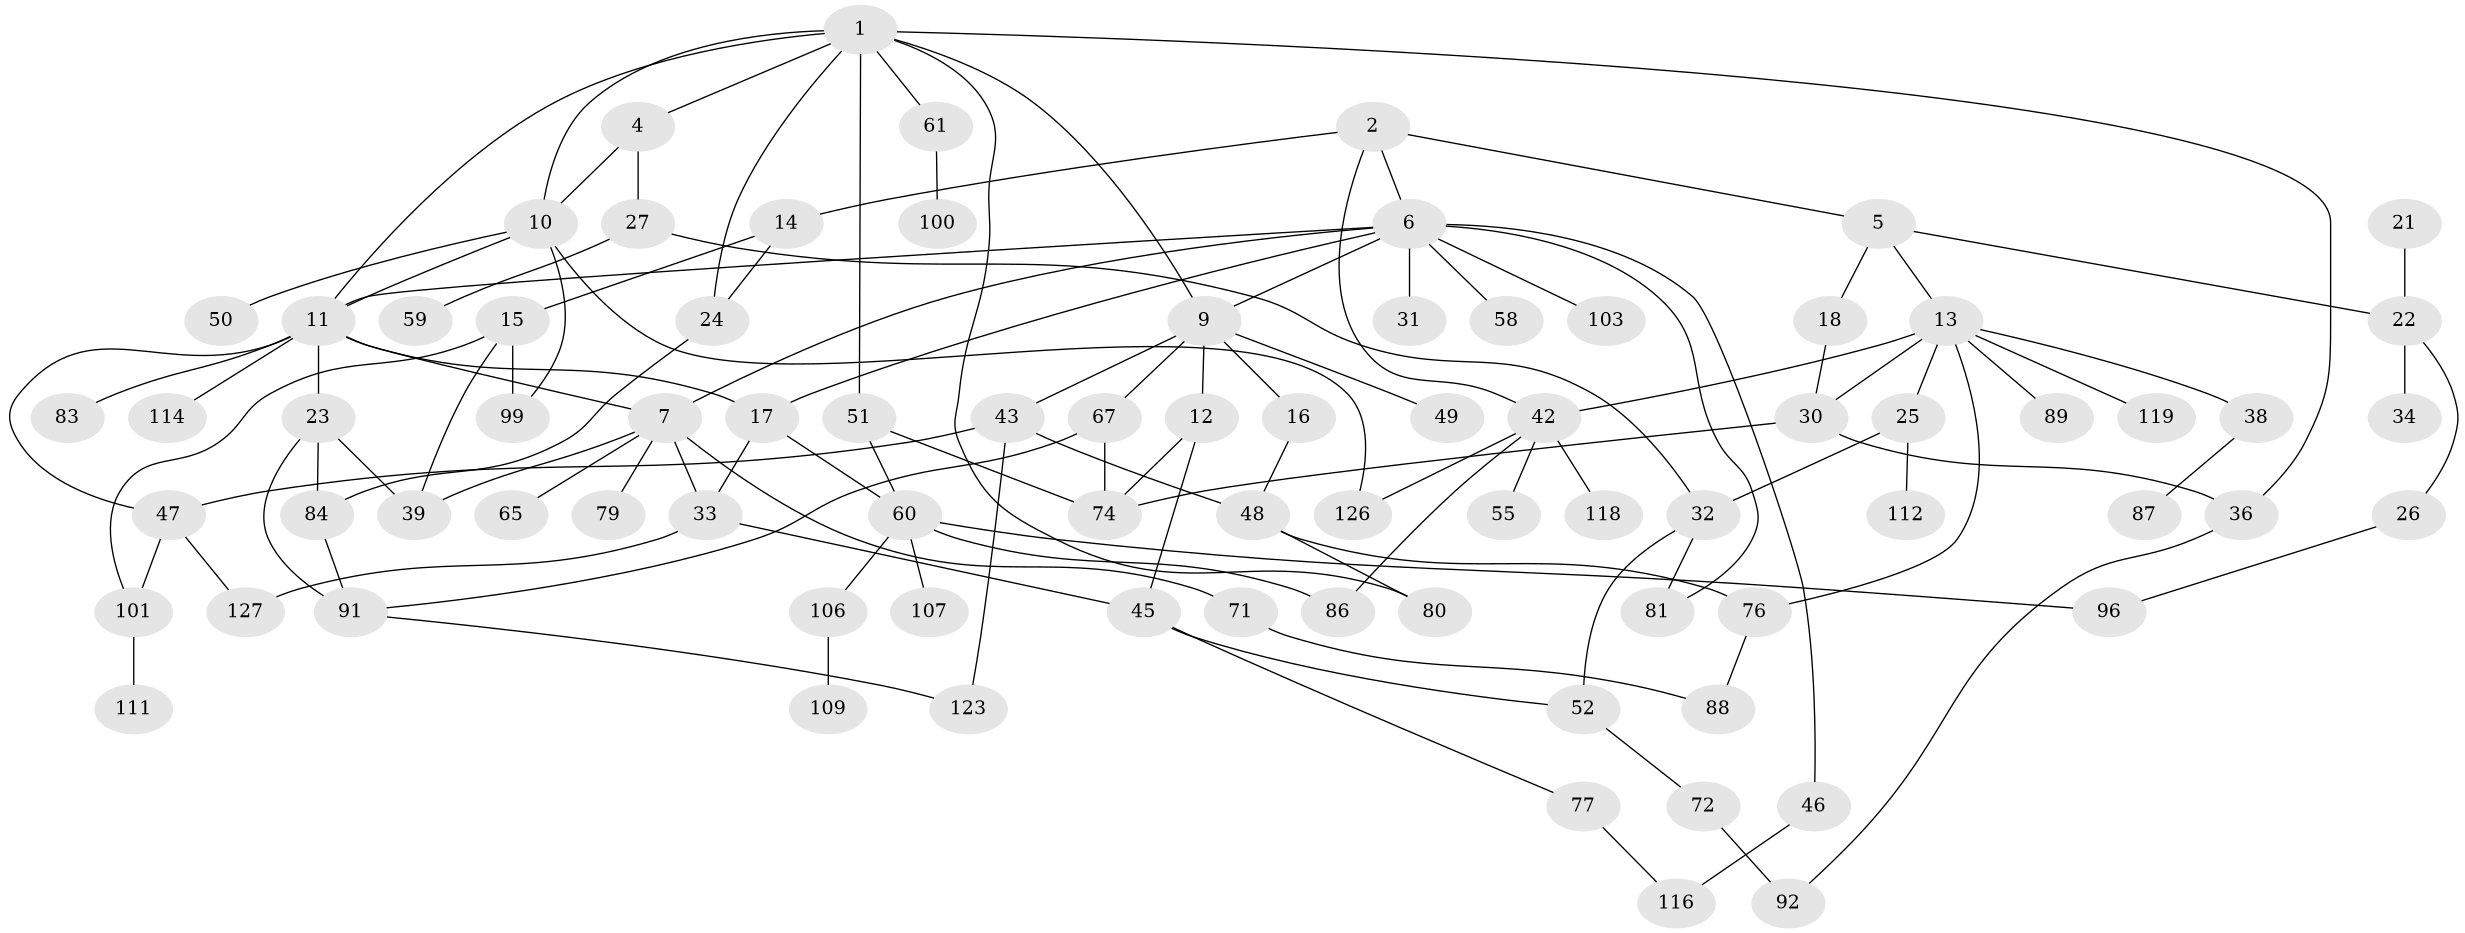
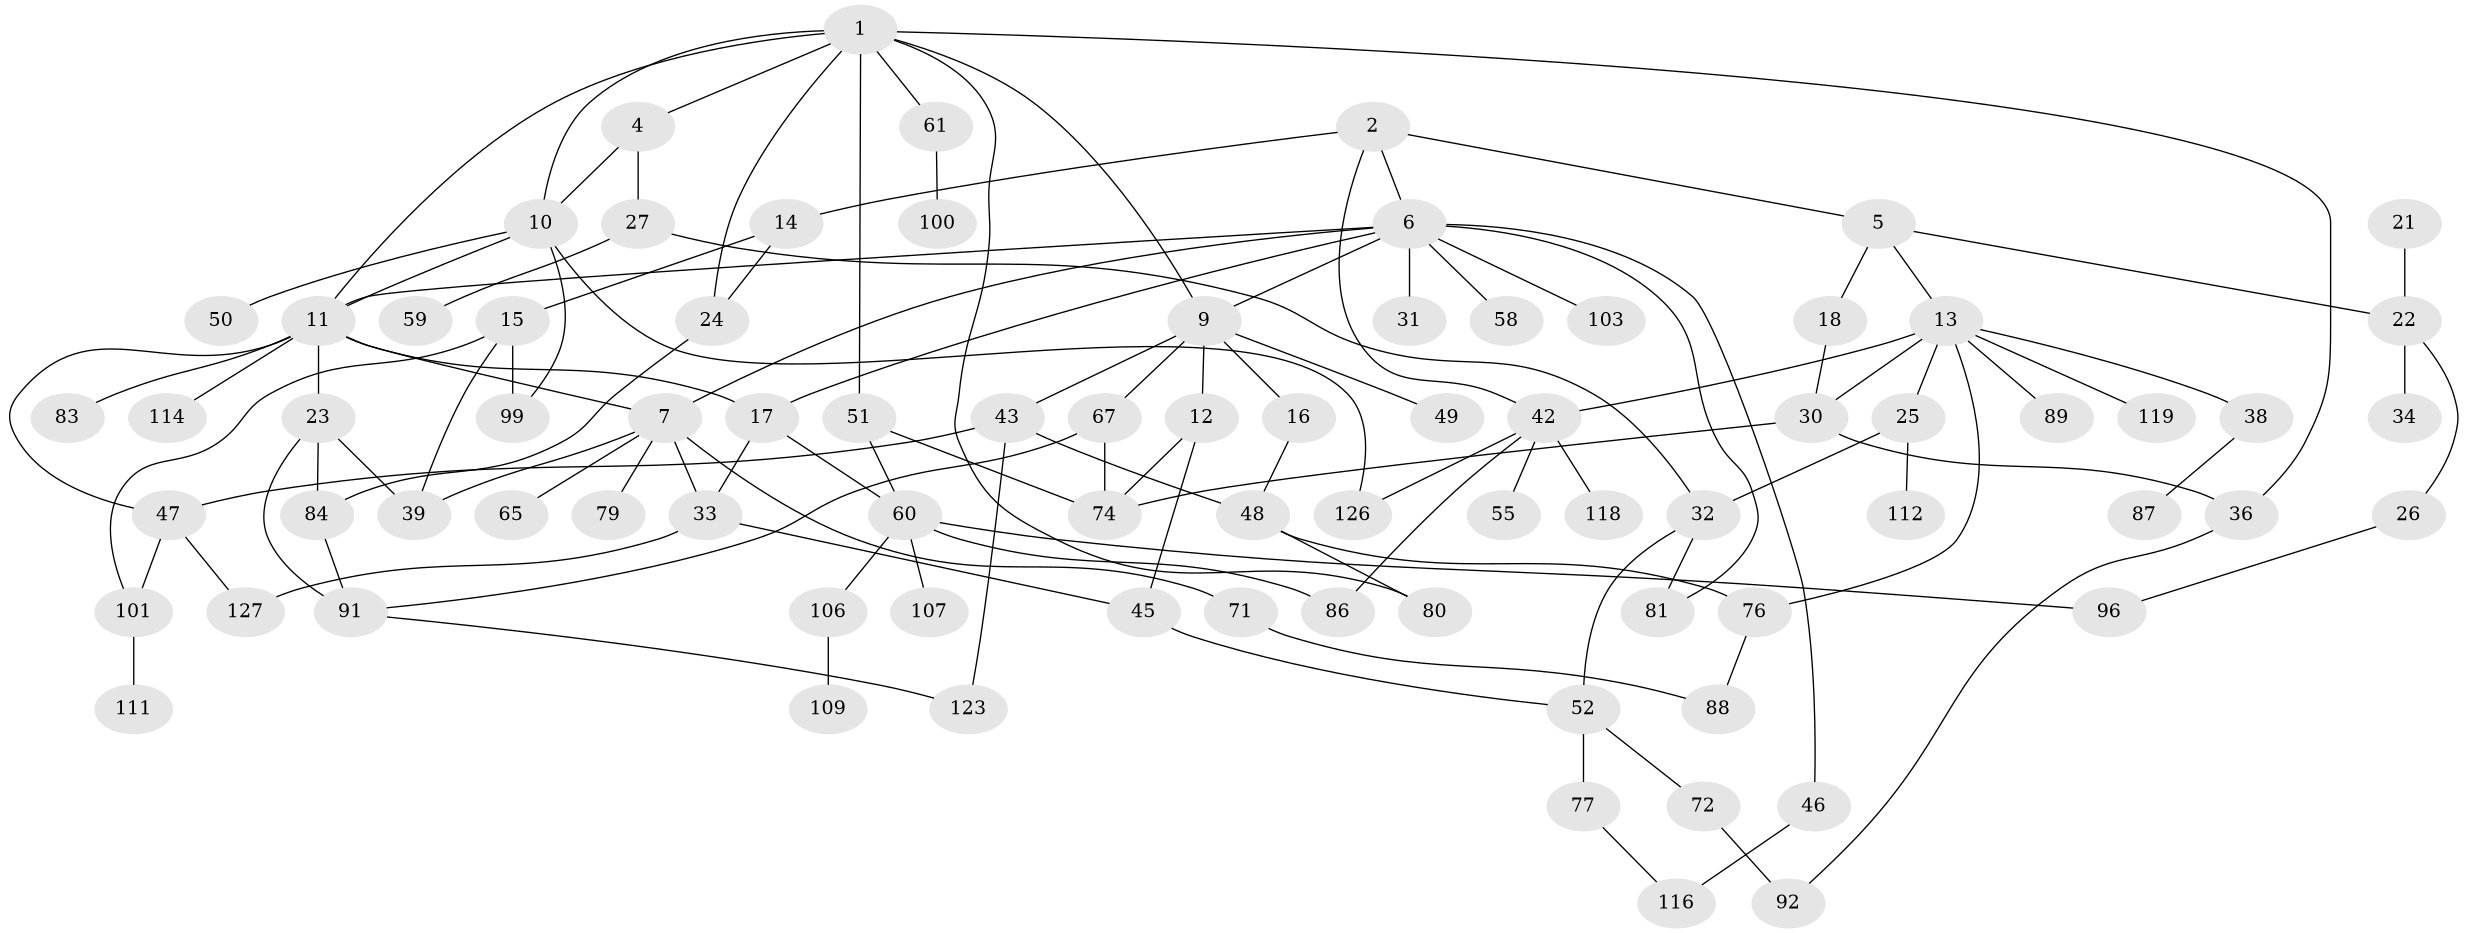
(1362, 711) -> (1584, 758)
